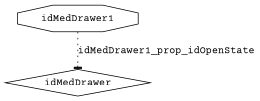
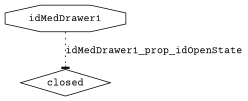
(78, 83) -> (65, 83)
